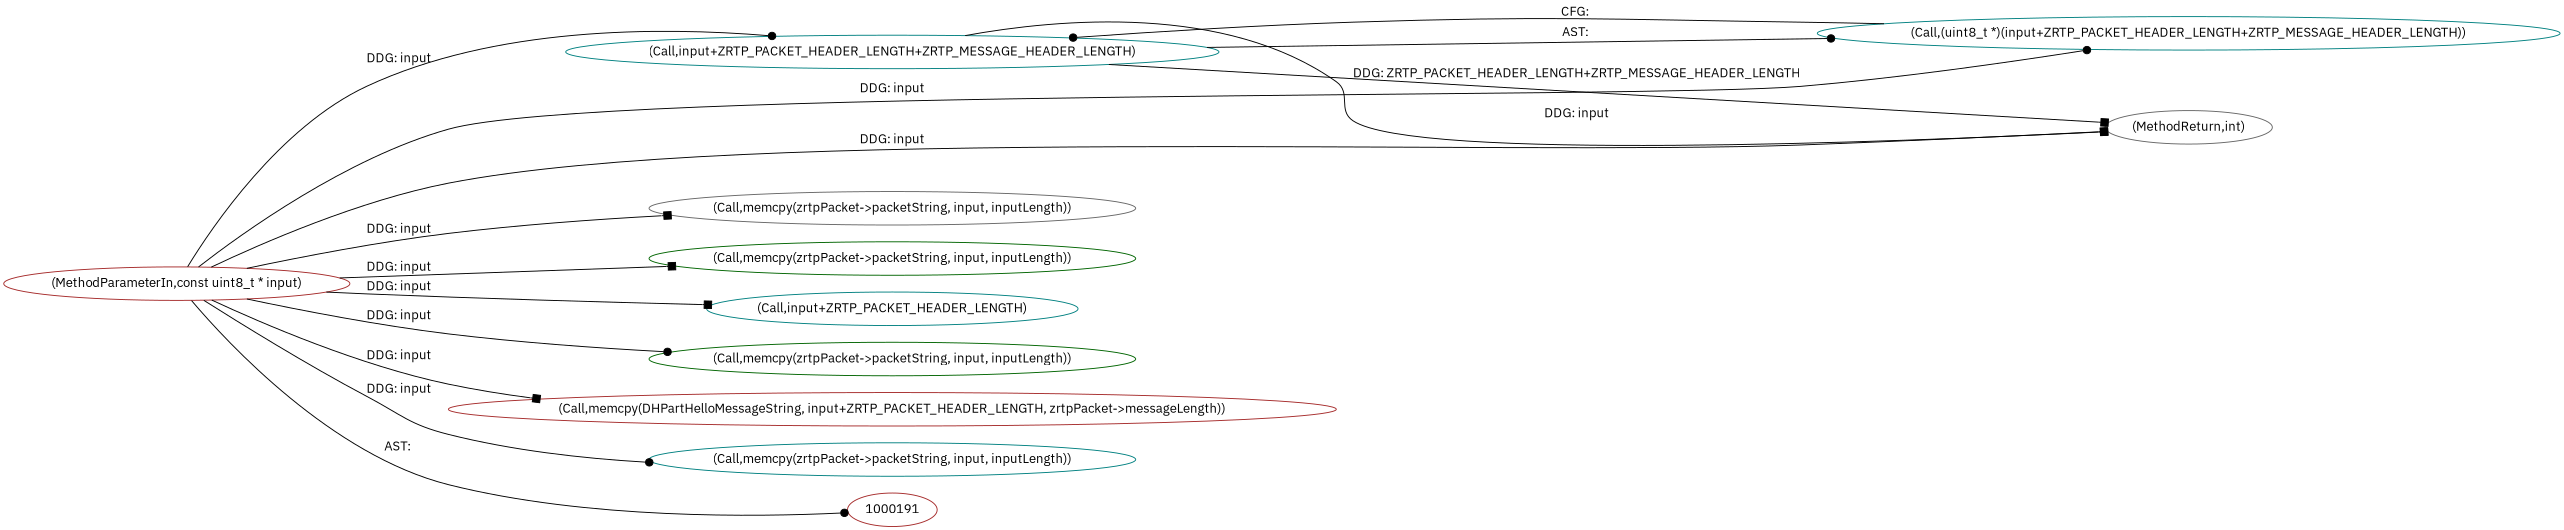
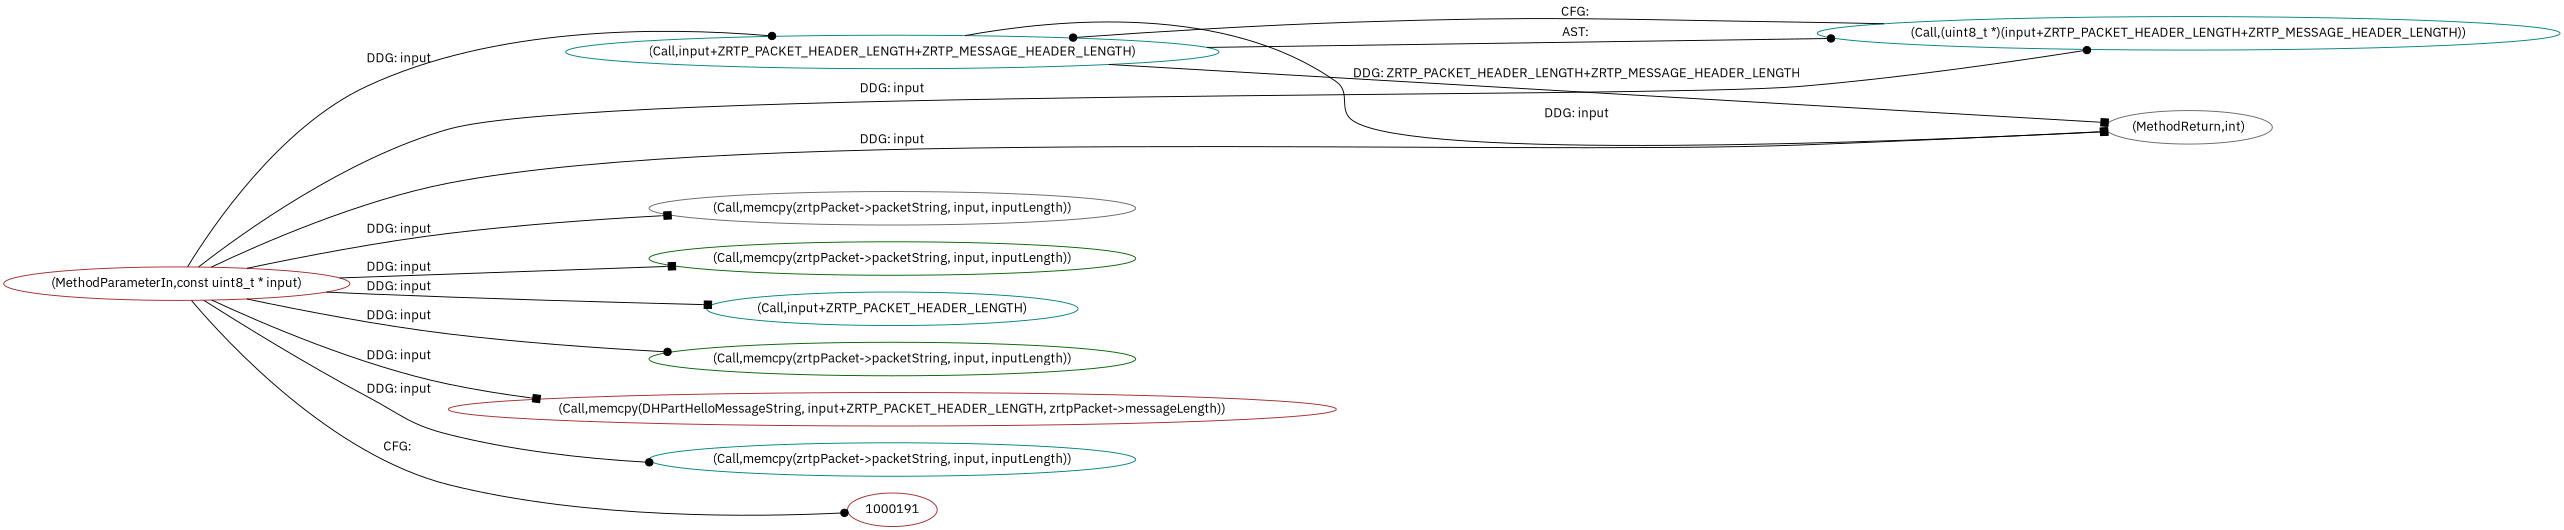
(399, 447) -> (399, 447)
